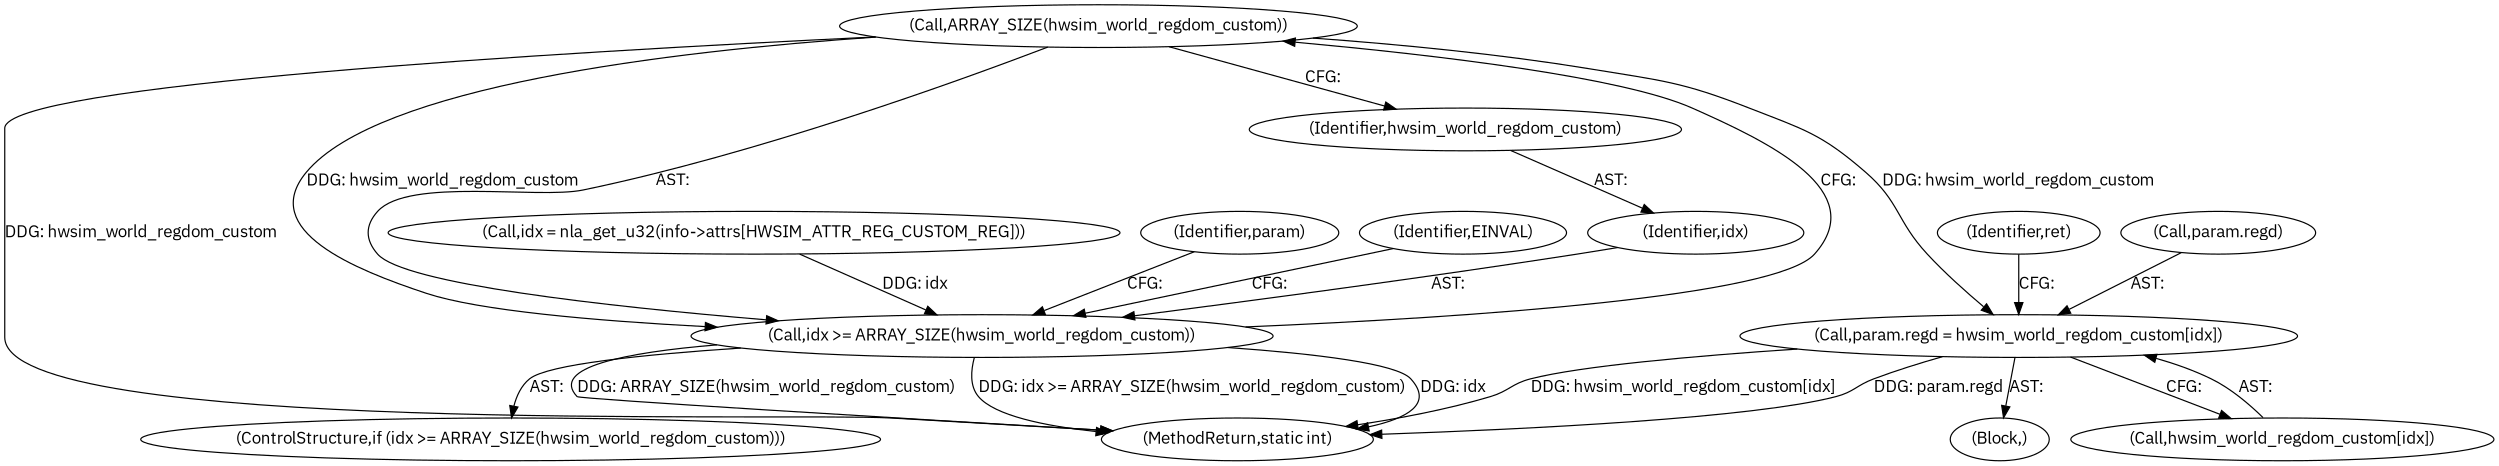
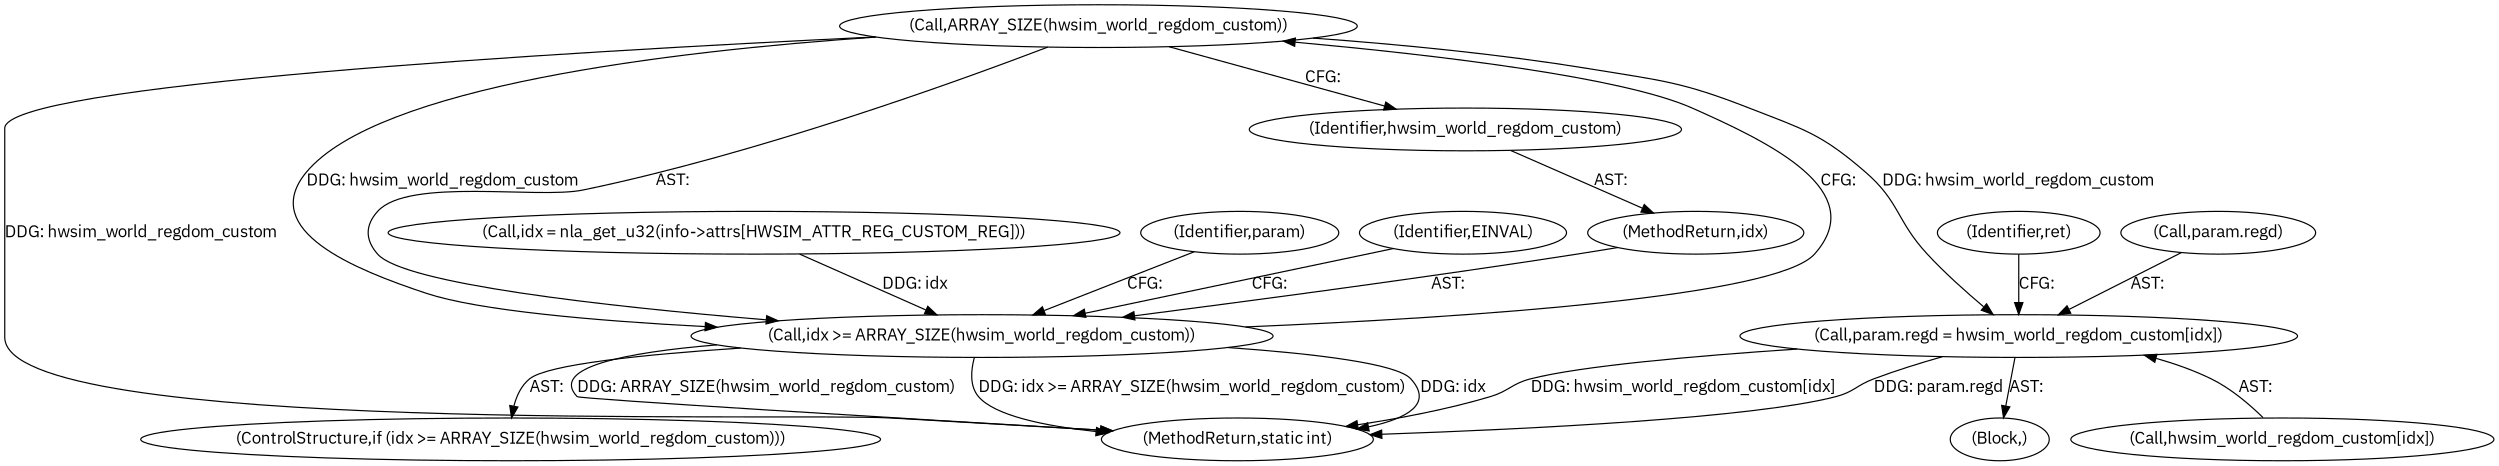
(1696, 233) -> (1696, 233)
(2145, 386) -> none
